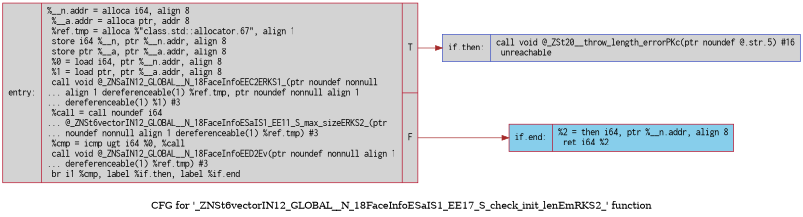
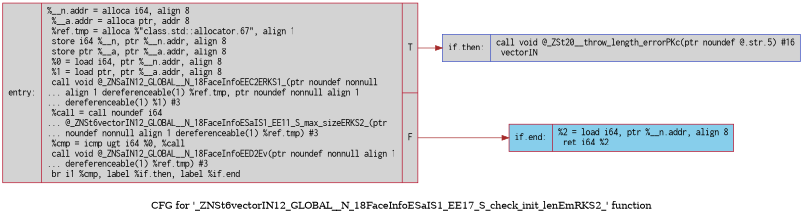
(524, 53) -> (517, 53)
(643, 132) -> (643, 132)
